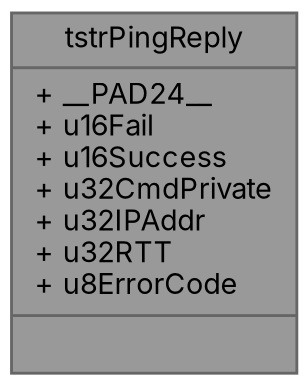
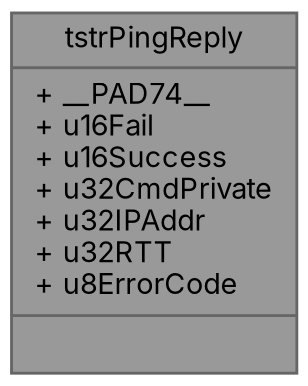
(124, 95) -> (122, 95)
